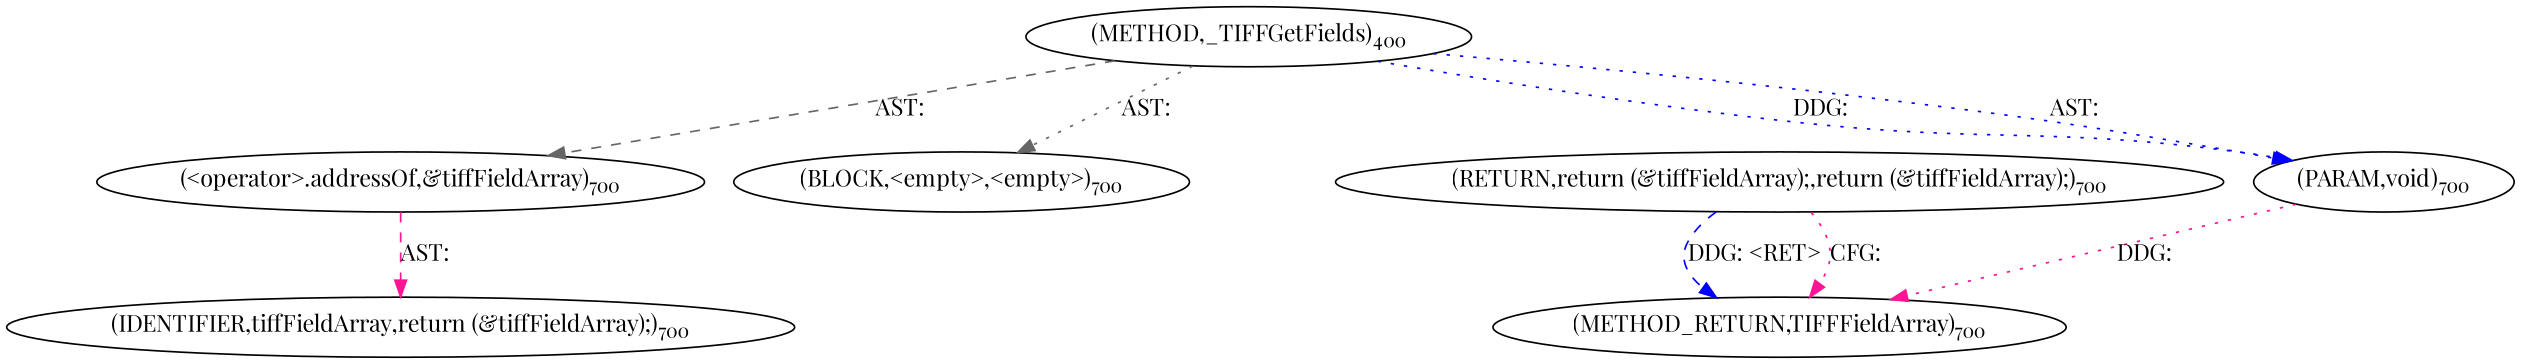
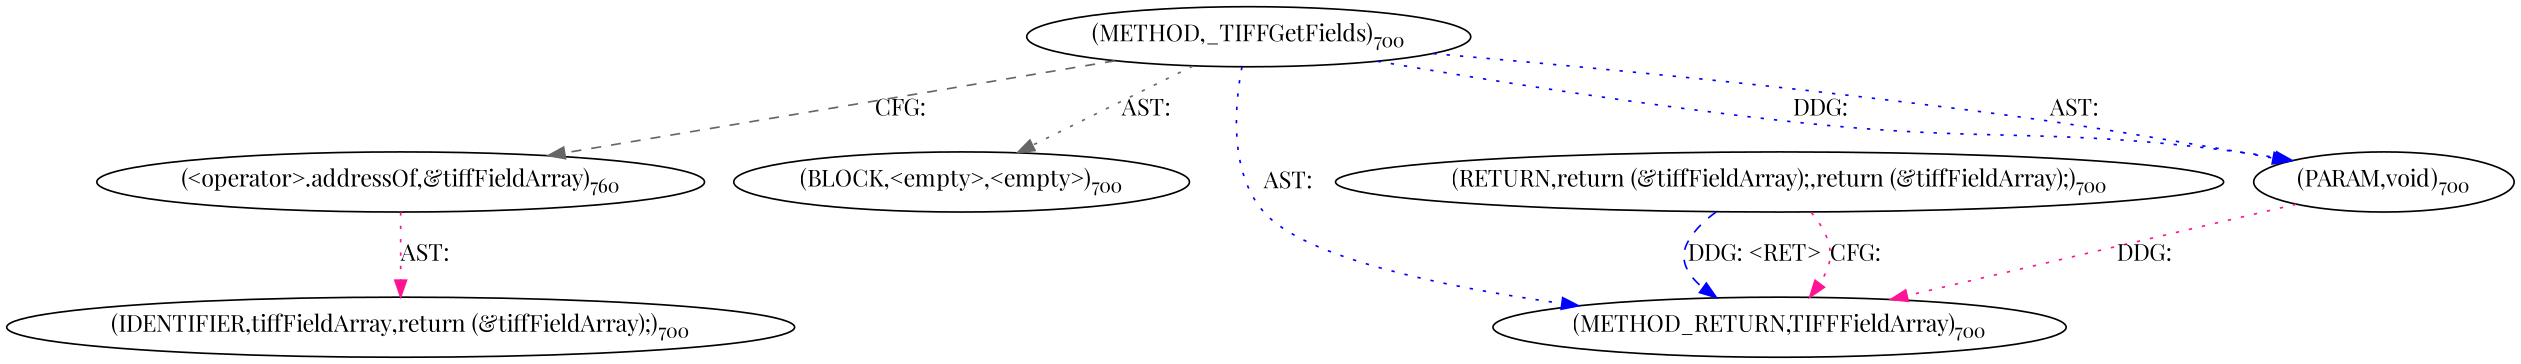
(1390, 34) -> (1390, 34)
(904, 109) -> (904, 109)
(605, 179) -> (605, 179)
(401, 246) -> (401, 246)
none -> (1334, 253)
